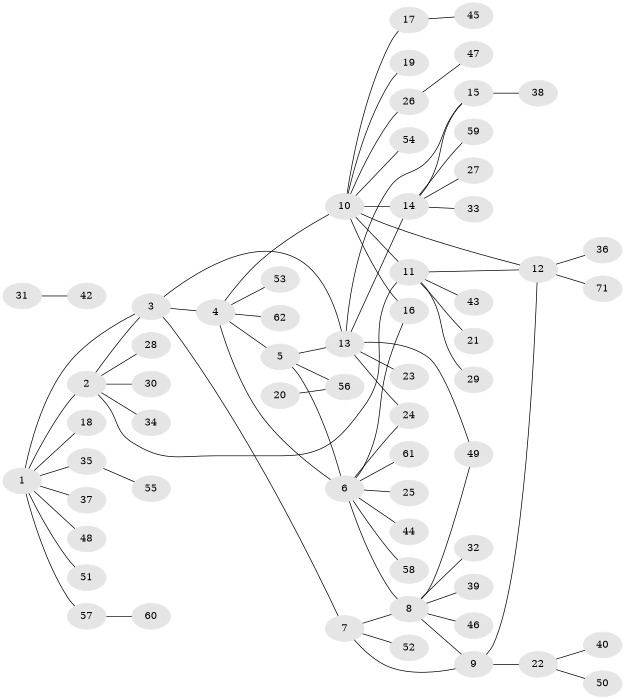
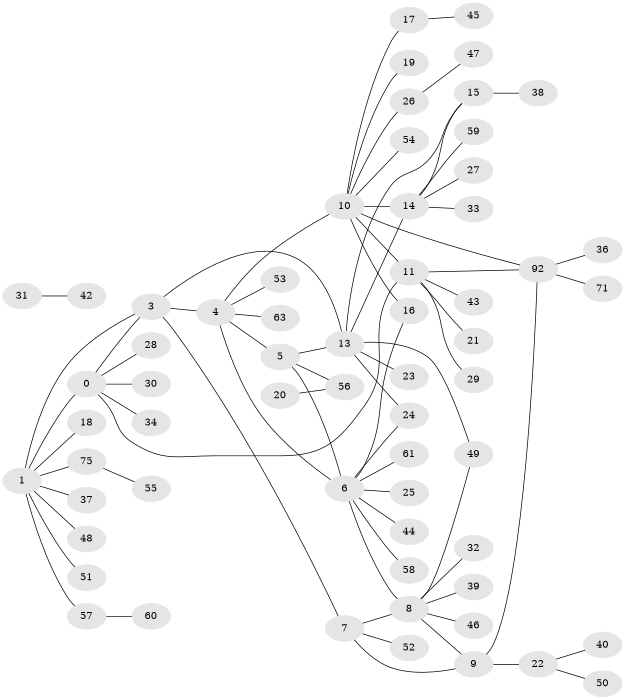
(538, 269) -> (538, 269)
(280, 318) -> (280, 318)
(87, 384) -> (87, 384)
(87, 462) -> (87, 462)
